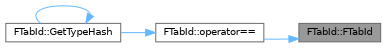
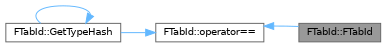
(276, 39) -> (286, 26)
